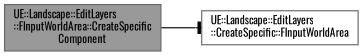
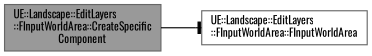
(280, 28) -> (284, 28)
